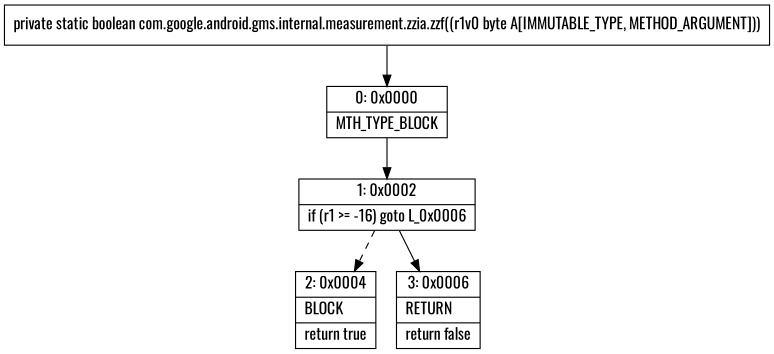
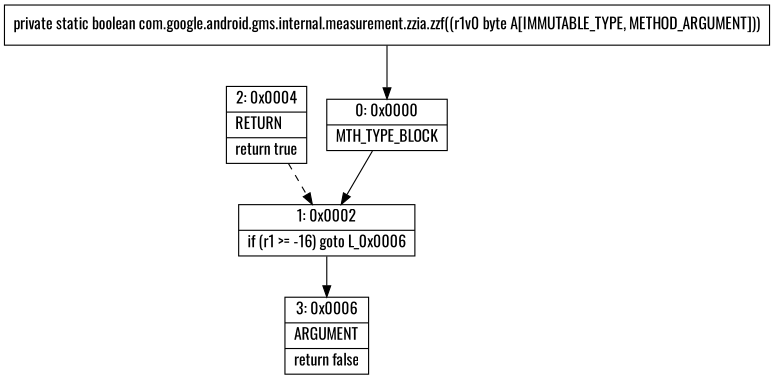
(367, 246) -> (297, 179)
(324, 309) -> (259, 124)
(429, 309) -> (326, 335)
